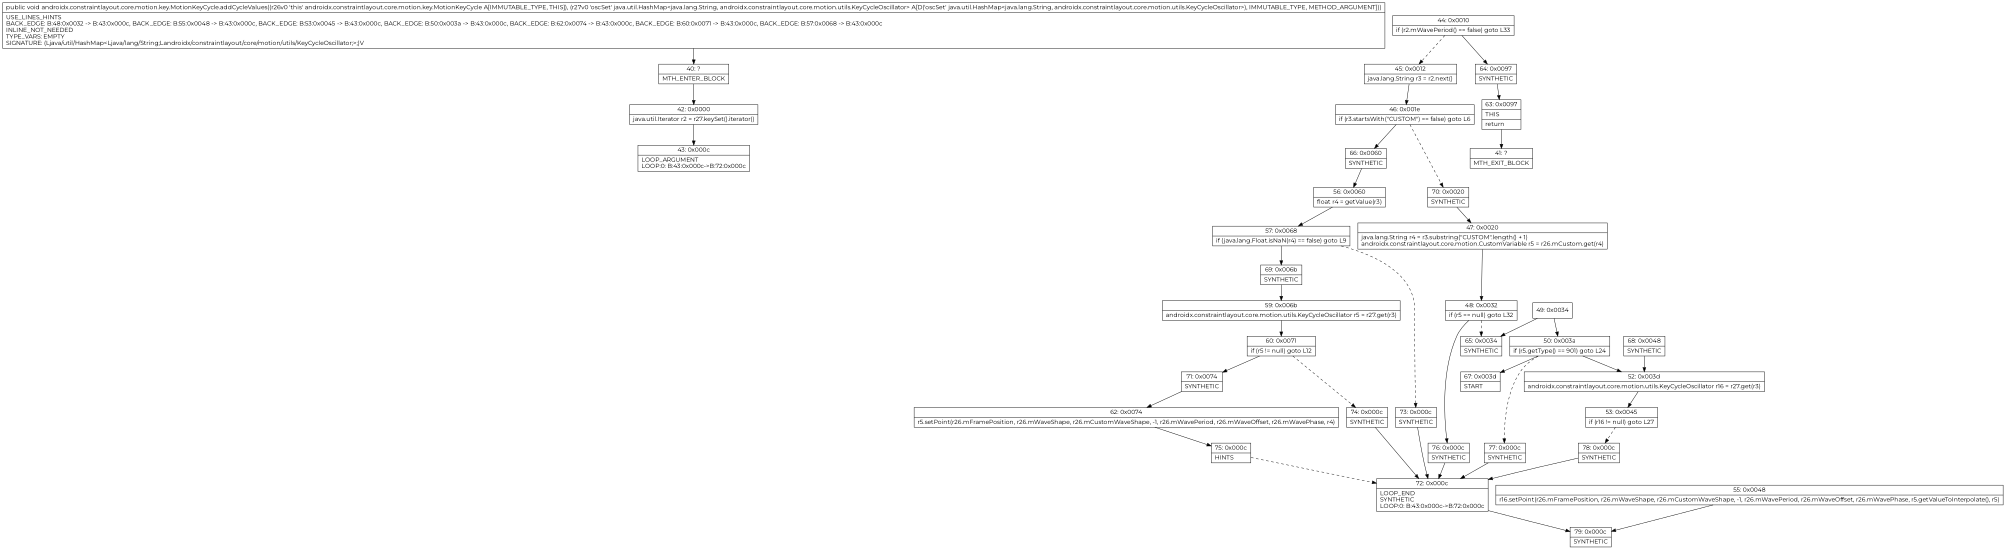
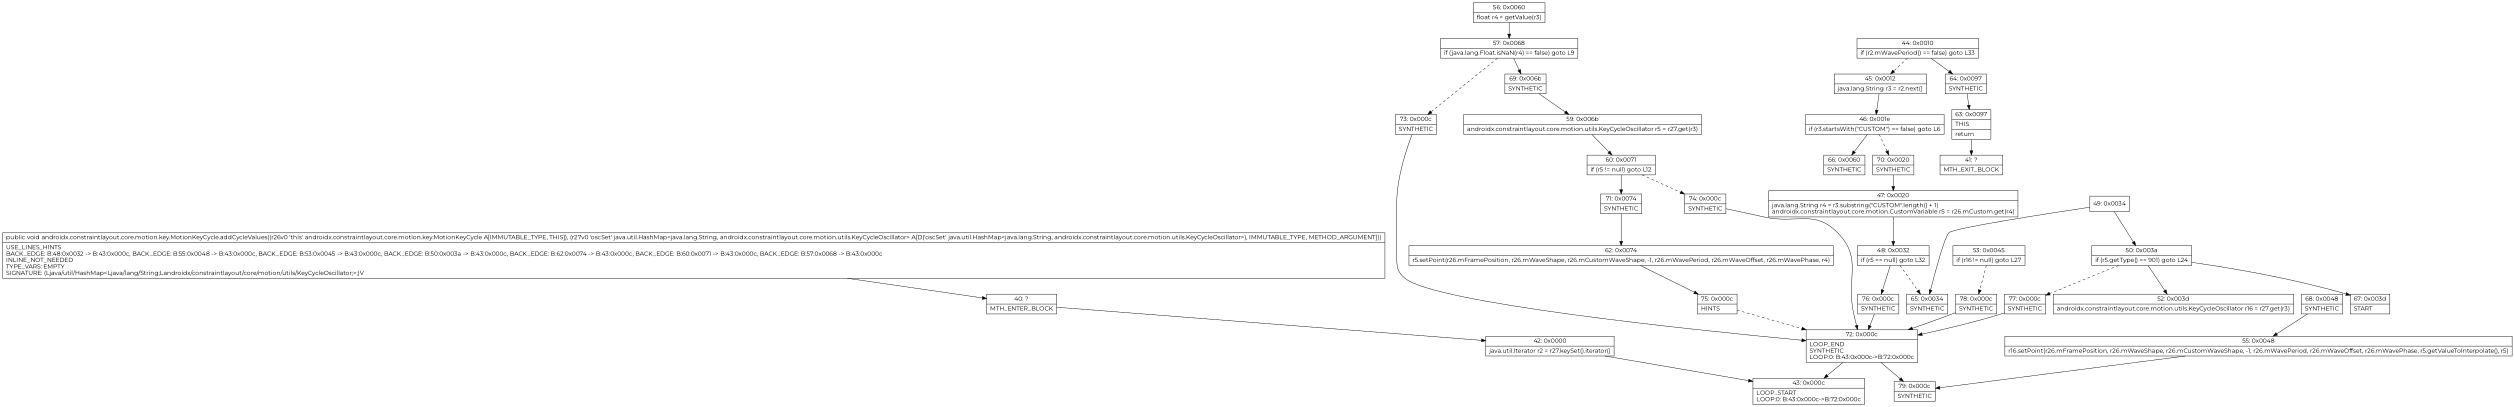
(670, 160) -> (1777, 393)
(1358, 176) -> none
(1644, 362) -> (2292, 324)
none -> (1835, 369)
(1634, 398) -> none
